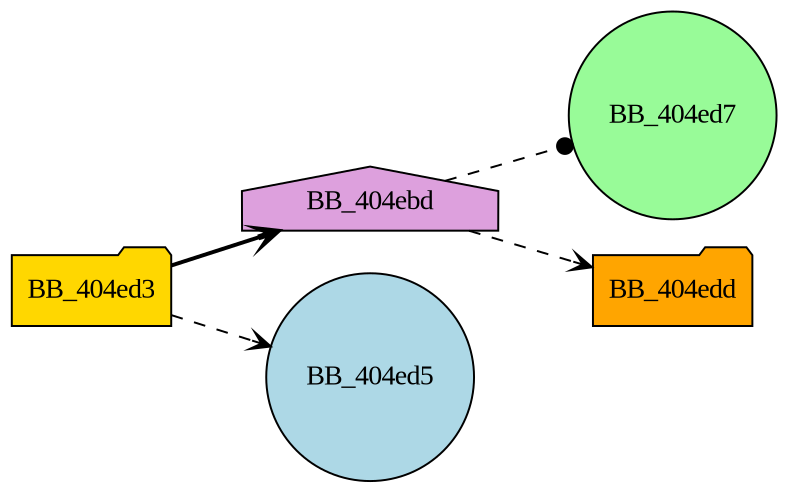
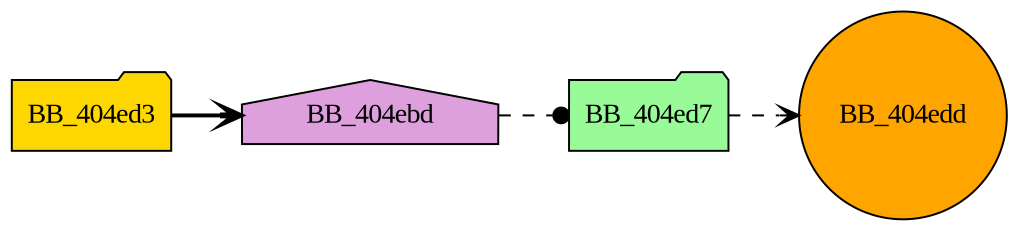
(673, 115) -> (649, 115)
(521, 246) -> (754, 115)
(673, 291) -> (903, 115)
(370, 377) -> none
